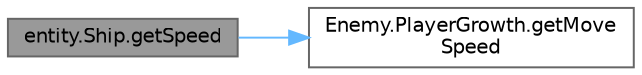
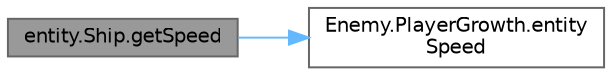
(471, 38) -> (457, 38)
